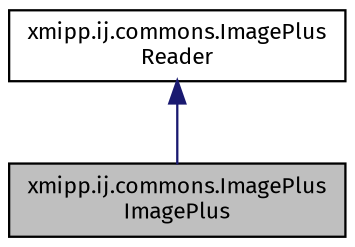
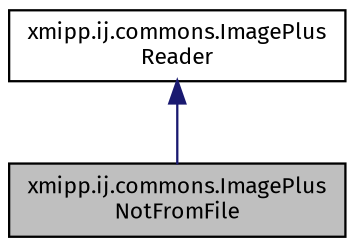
(177, 200) -> (177, 200)
